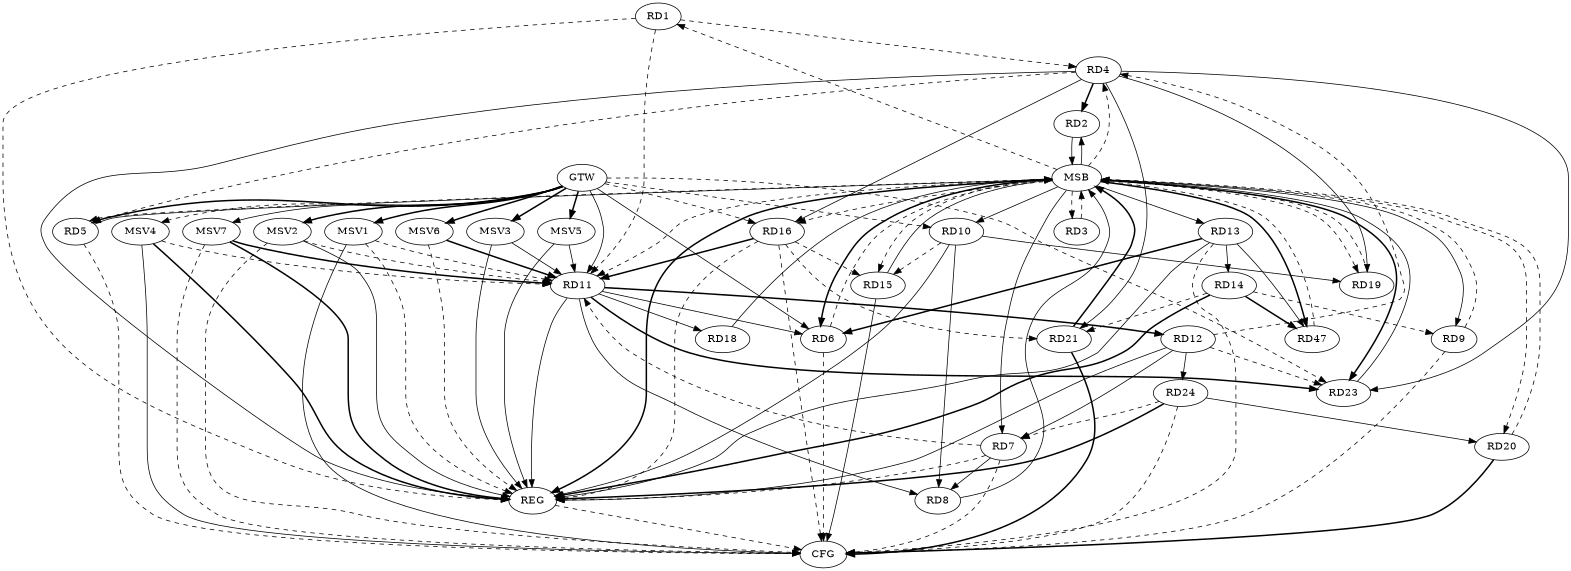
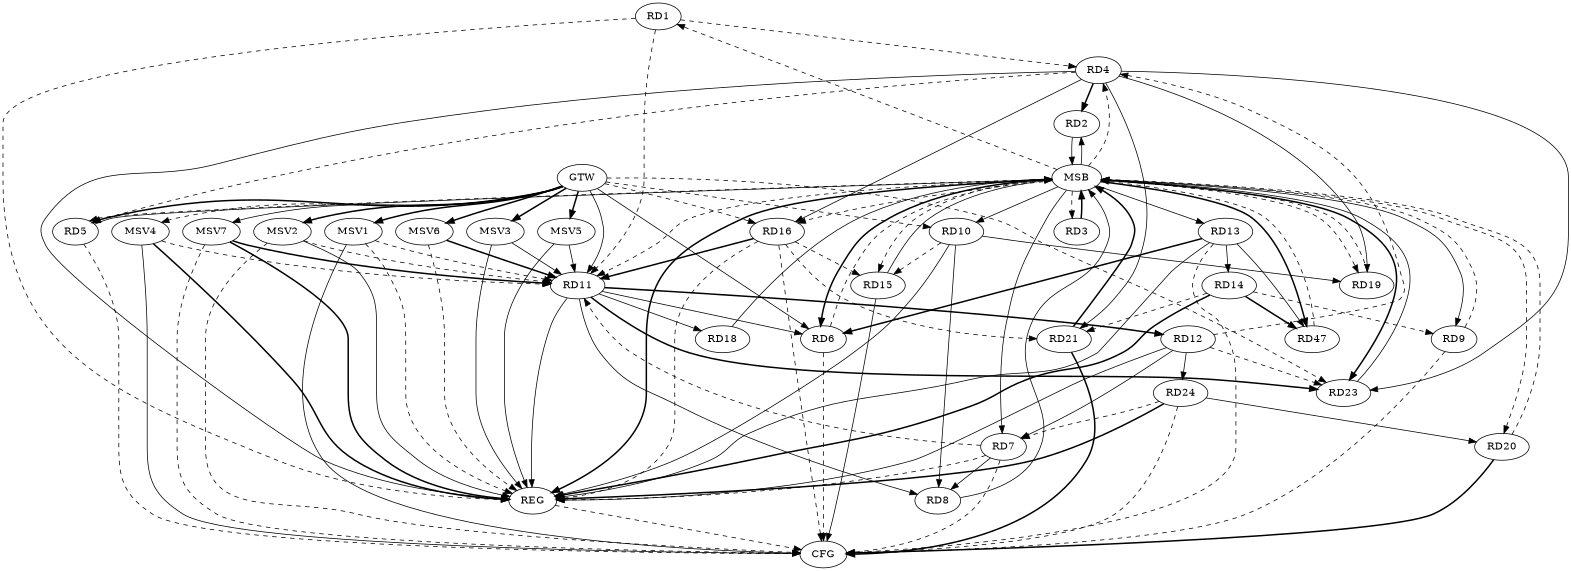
(1082, 209) -> (1082, 209)
